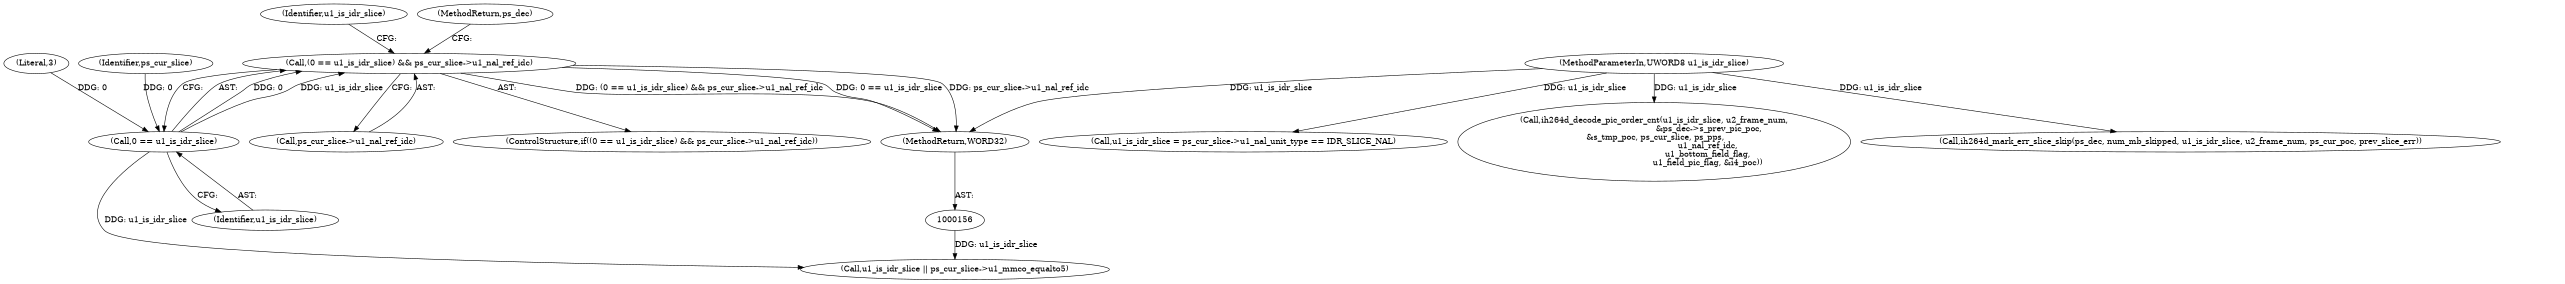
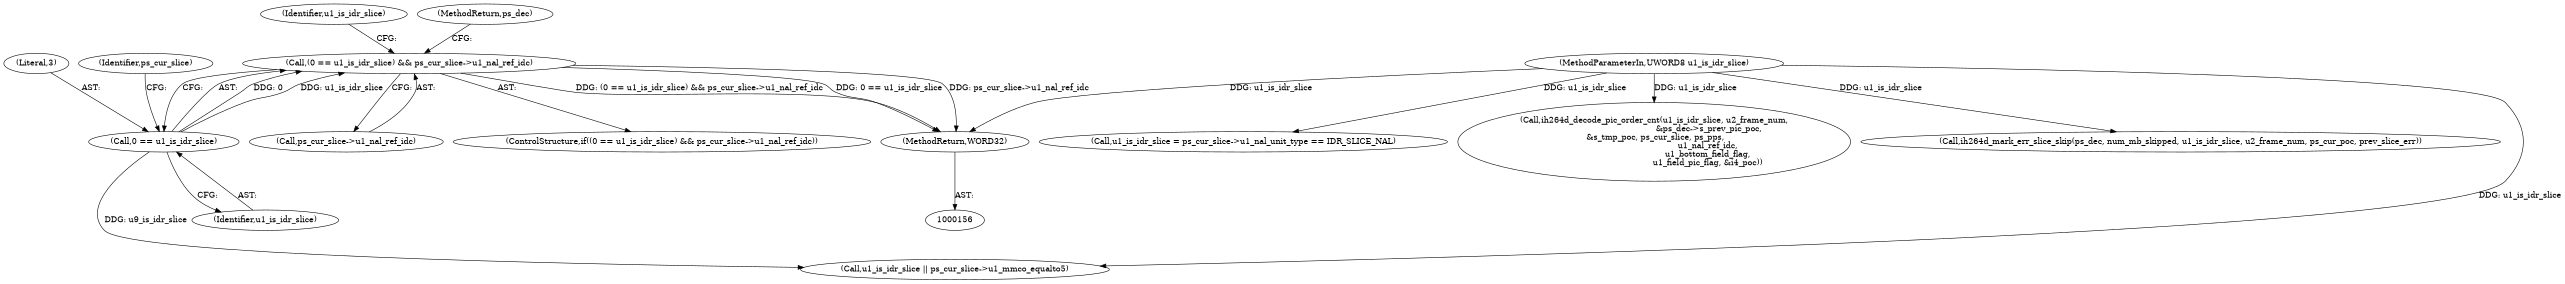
(92, 88) -> (92, 88)
(158, 88) -> (158, 88)
(146, 220) -> (146, 220)
(955, 242) -> (2214, 222)
